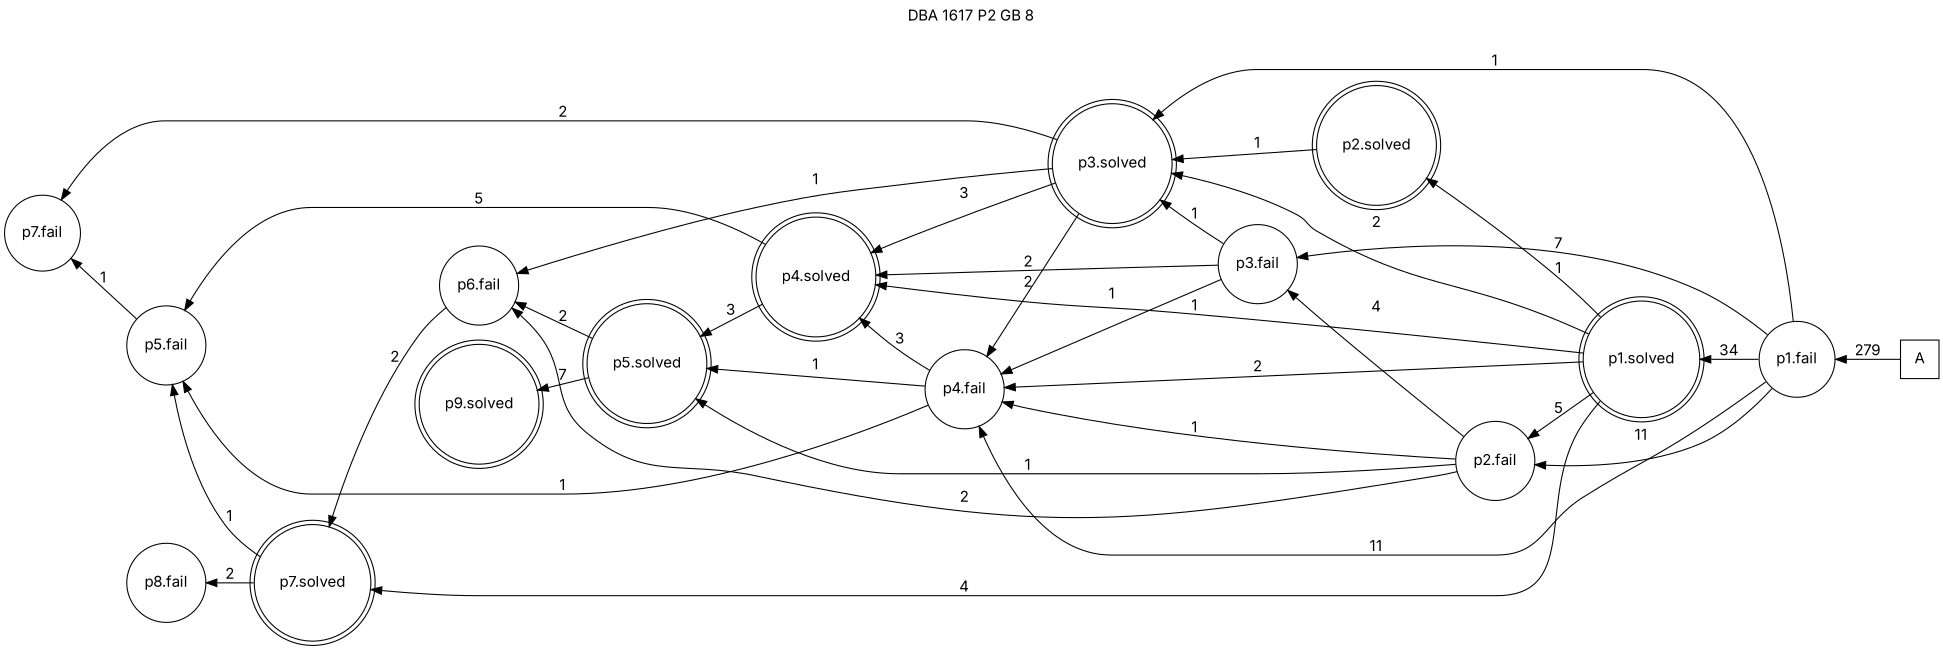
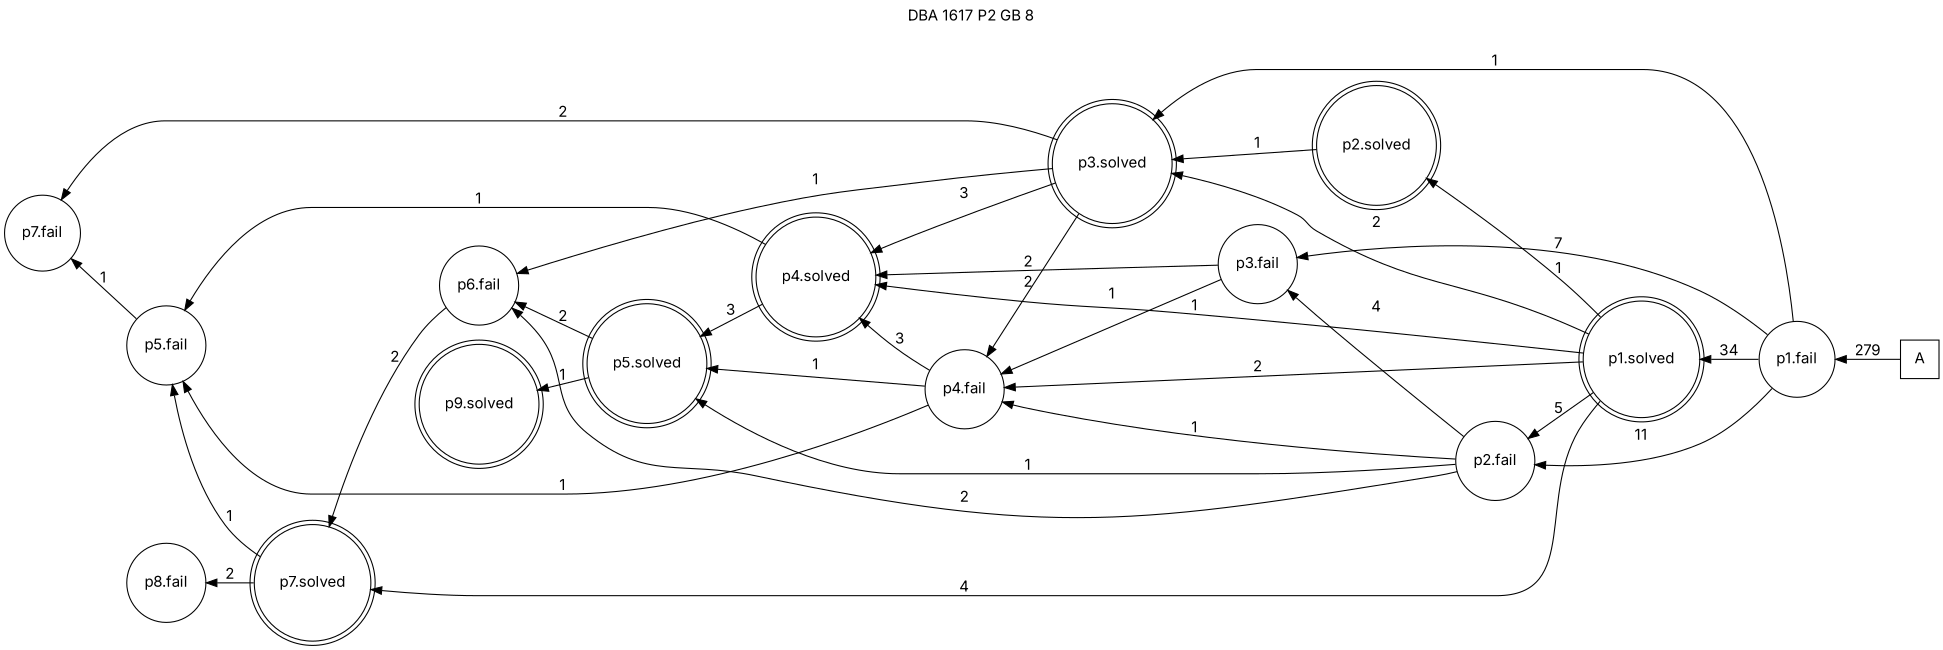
(479, 199) -> (479, 199)
(1196, 226) -> none
(563, 376) -> (563, 376)
(1374, 555) -> none
